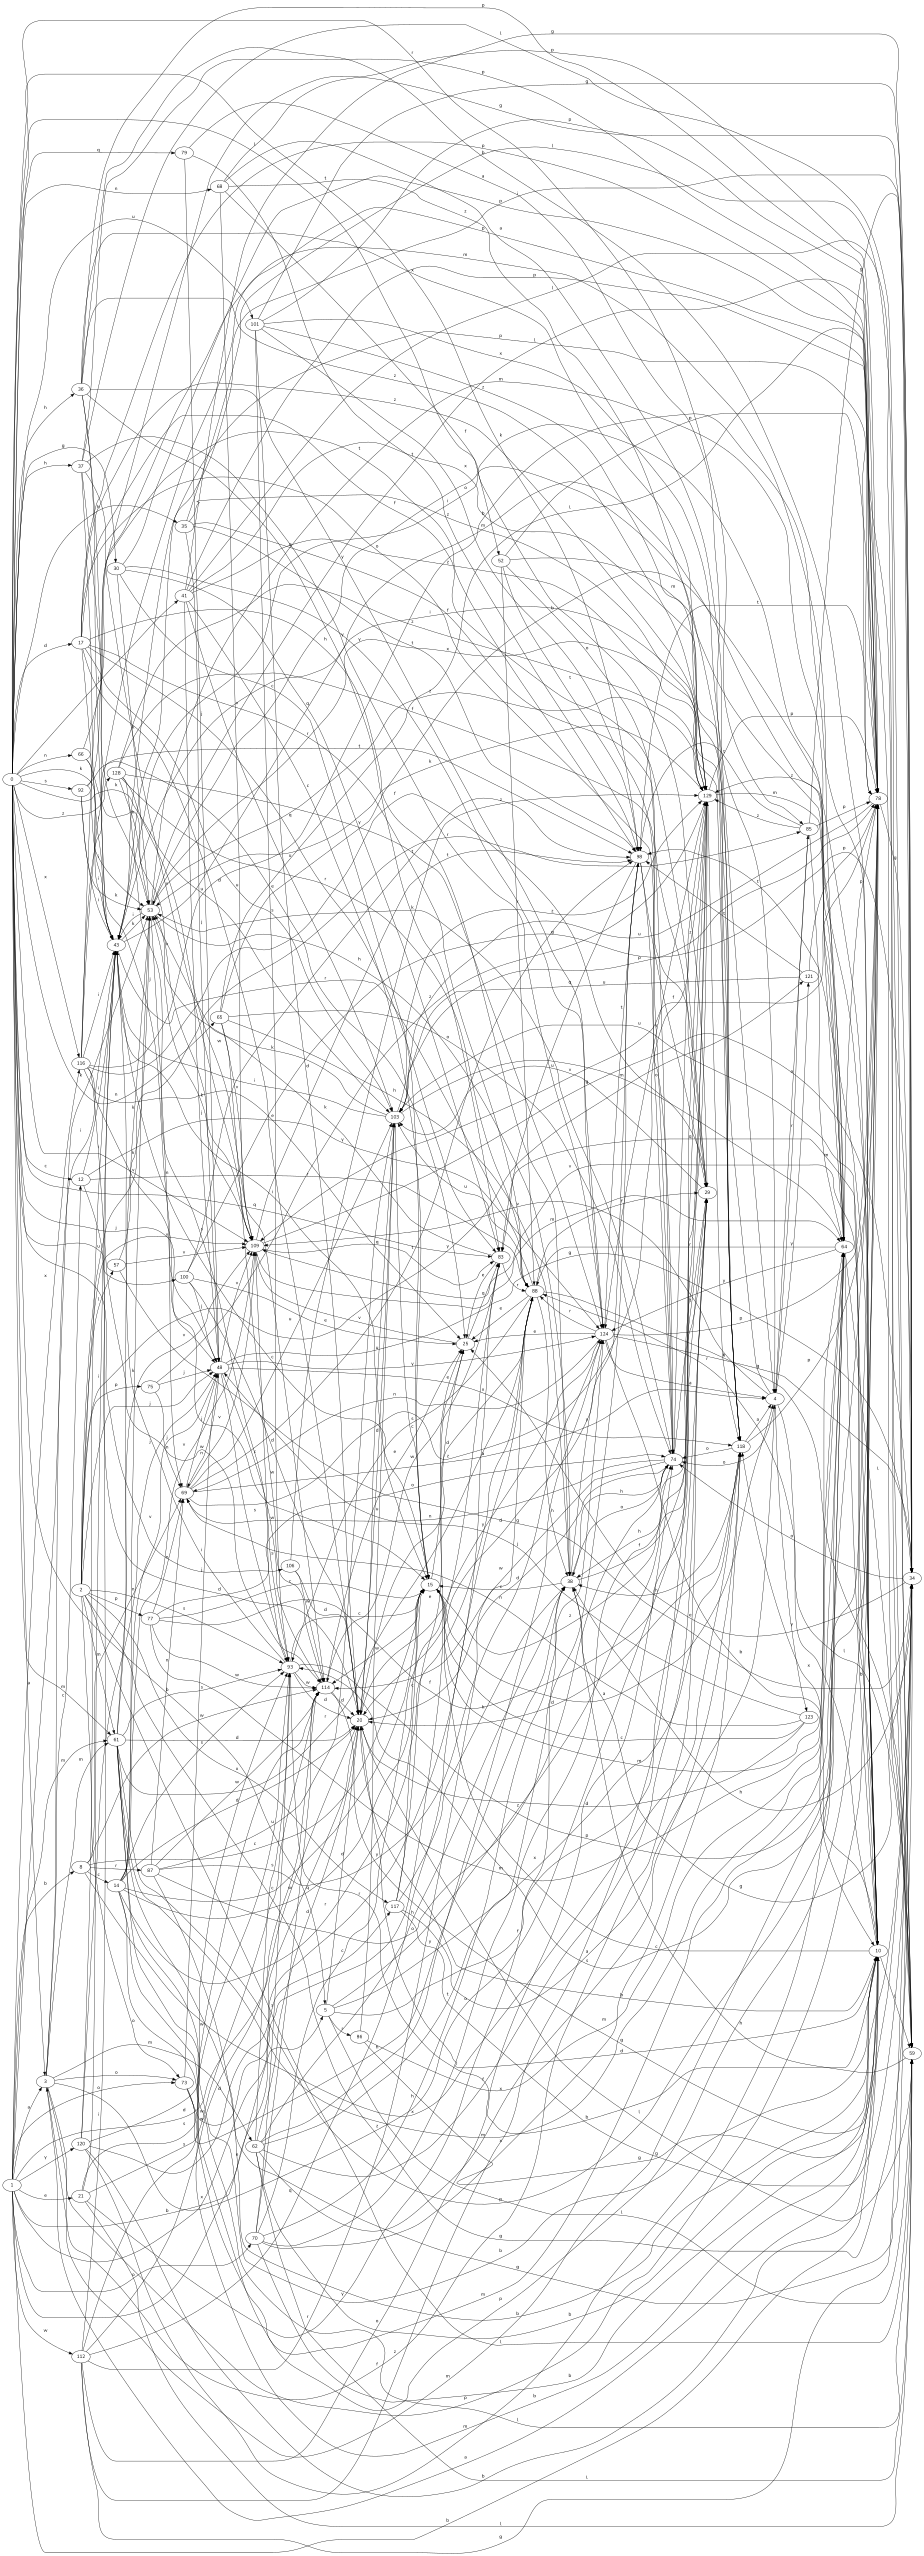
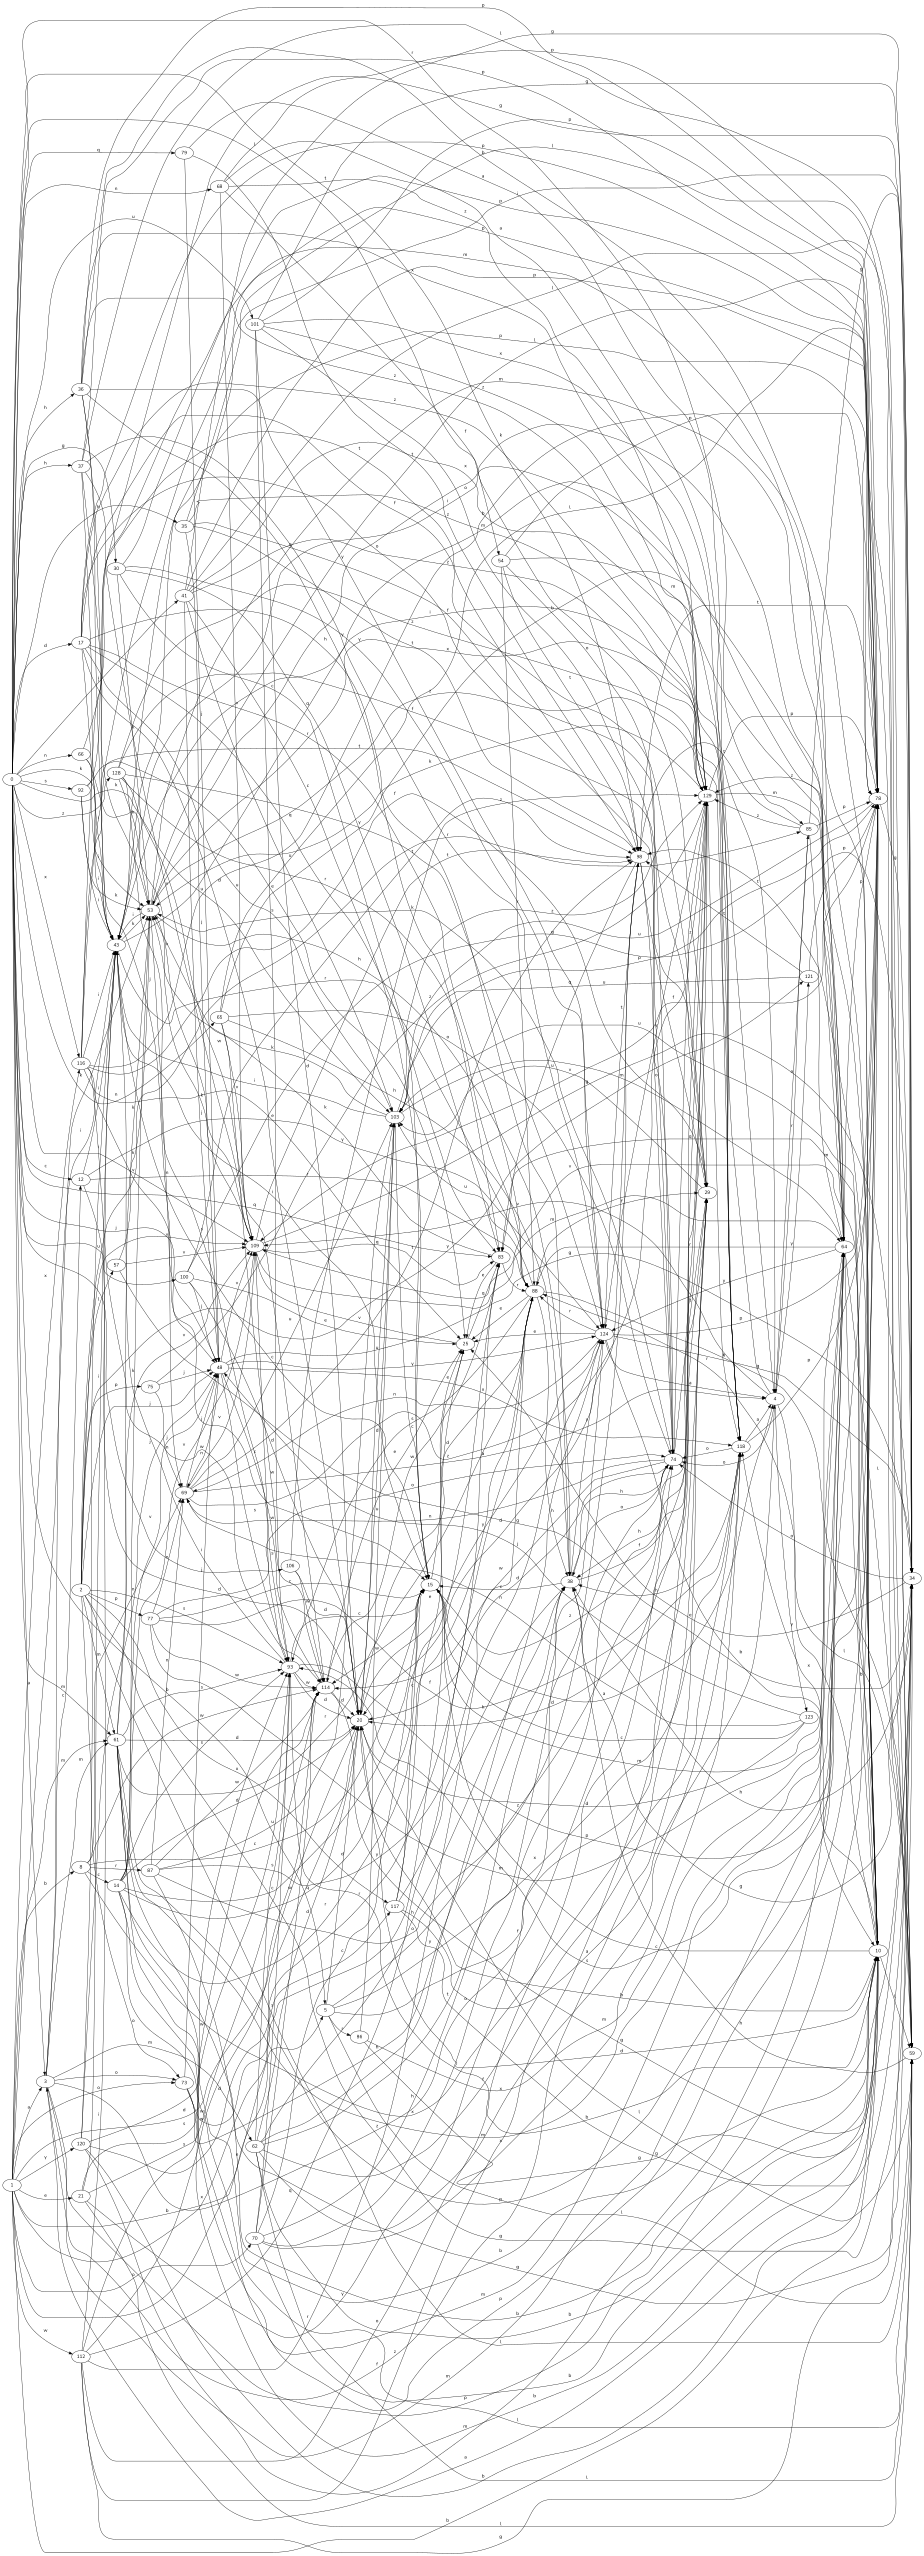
(501, 561) -> (501, 561)
